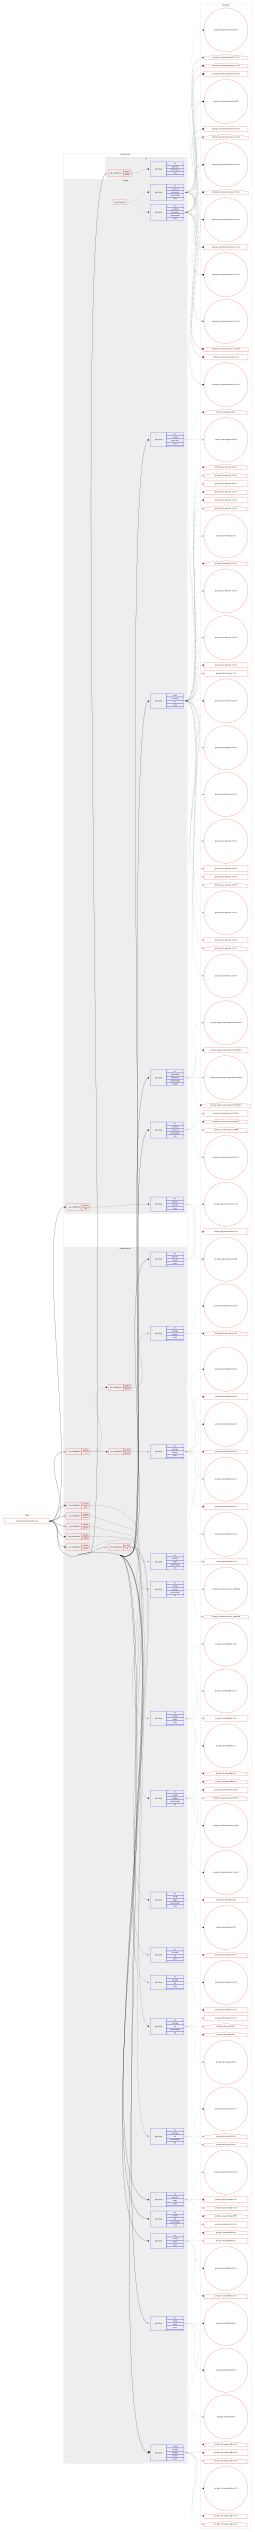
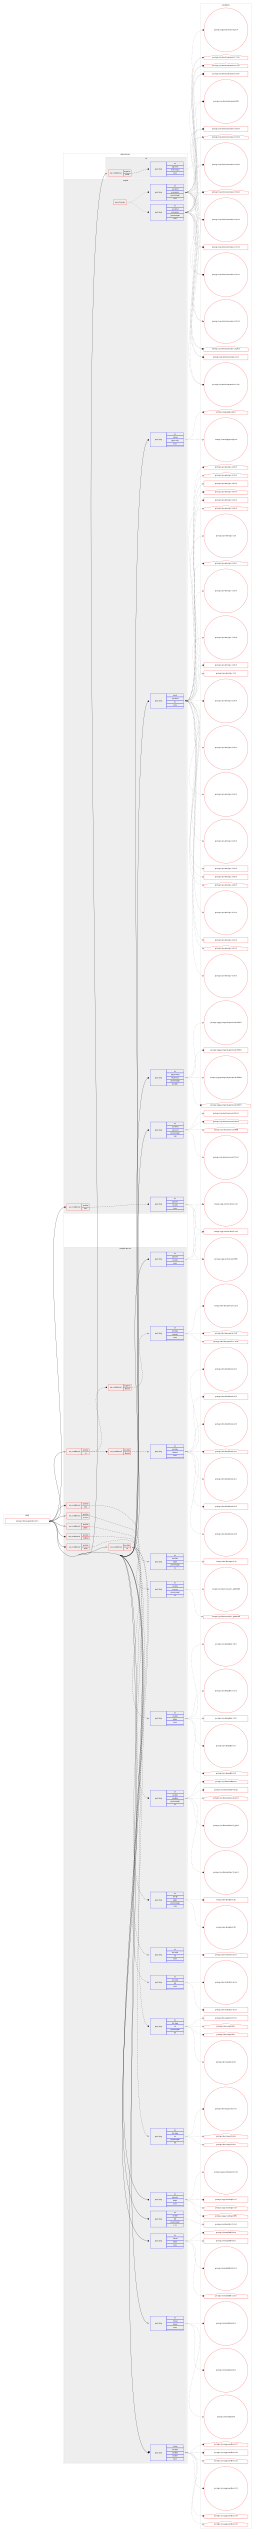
none -> (226, 1342)
